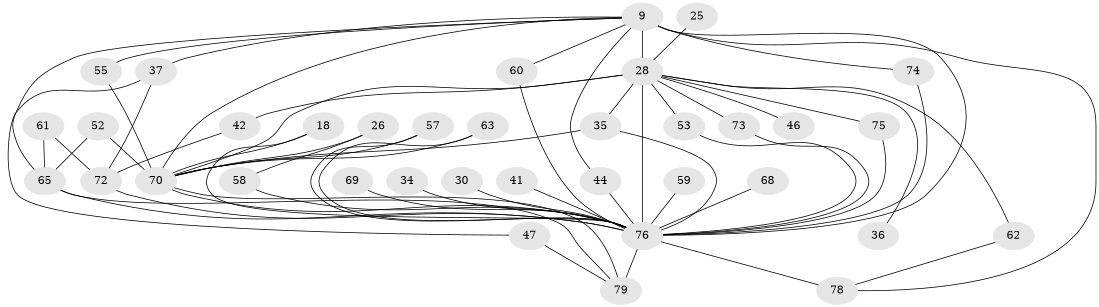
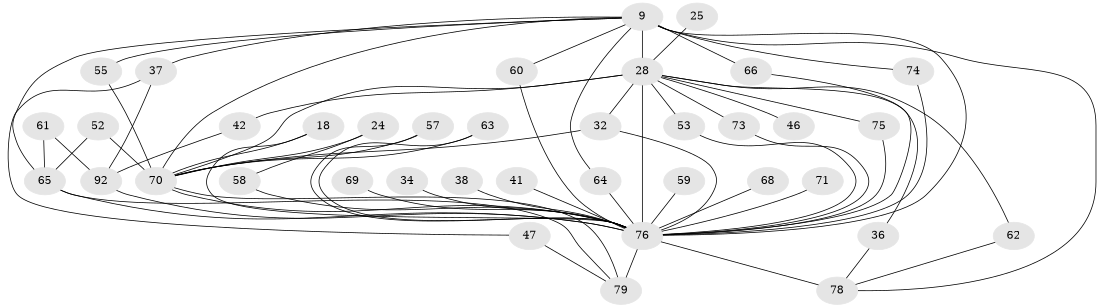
none -> (751, 72)
(378, 126) -> (378, 126)
(601, 126) -> (601, 126)
(101, 181) -> (101, 181)
(462, 181) -> (462, 181)
(601, 181) -> (601, 181)
none -> (823, 181)
none -> (858, 263)
